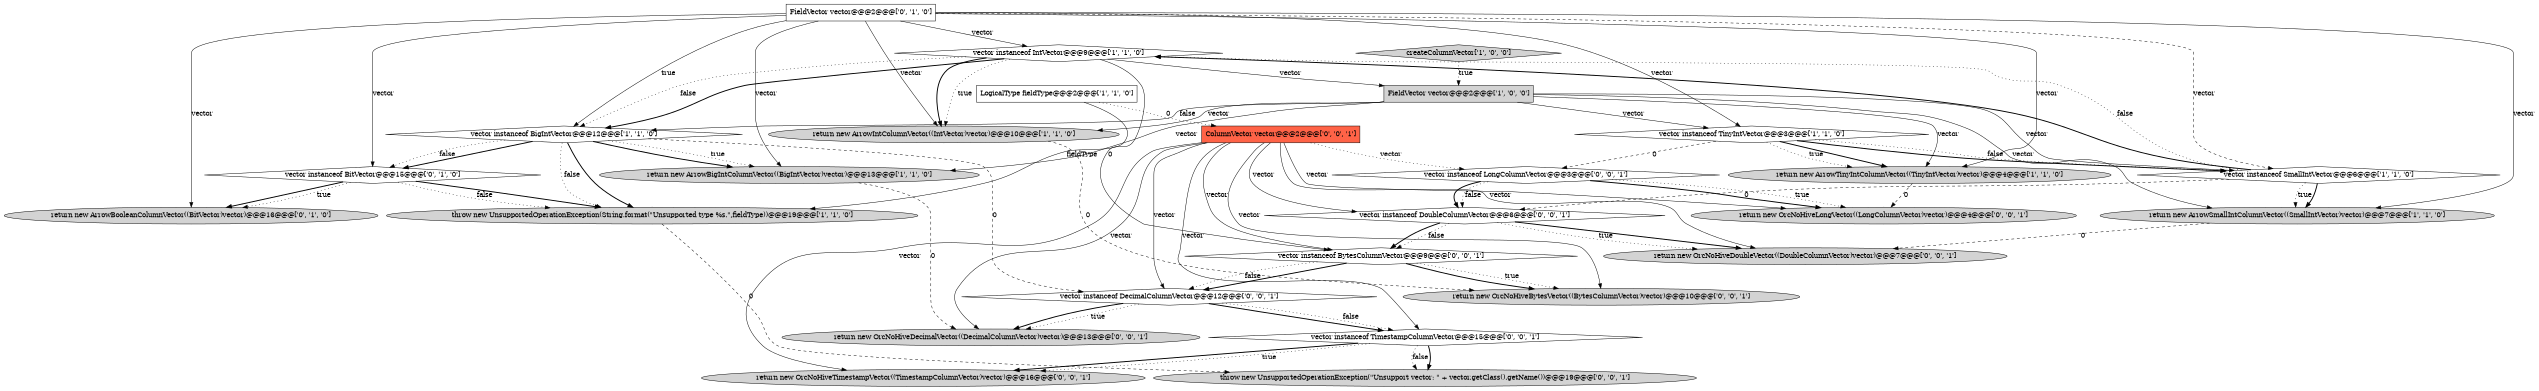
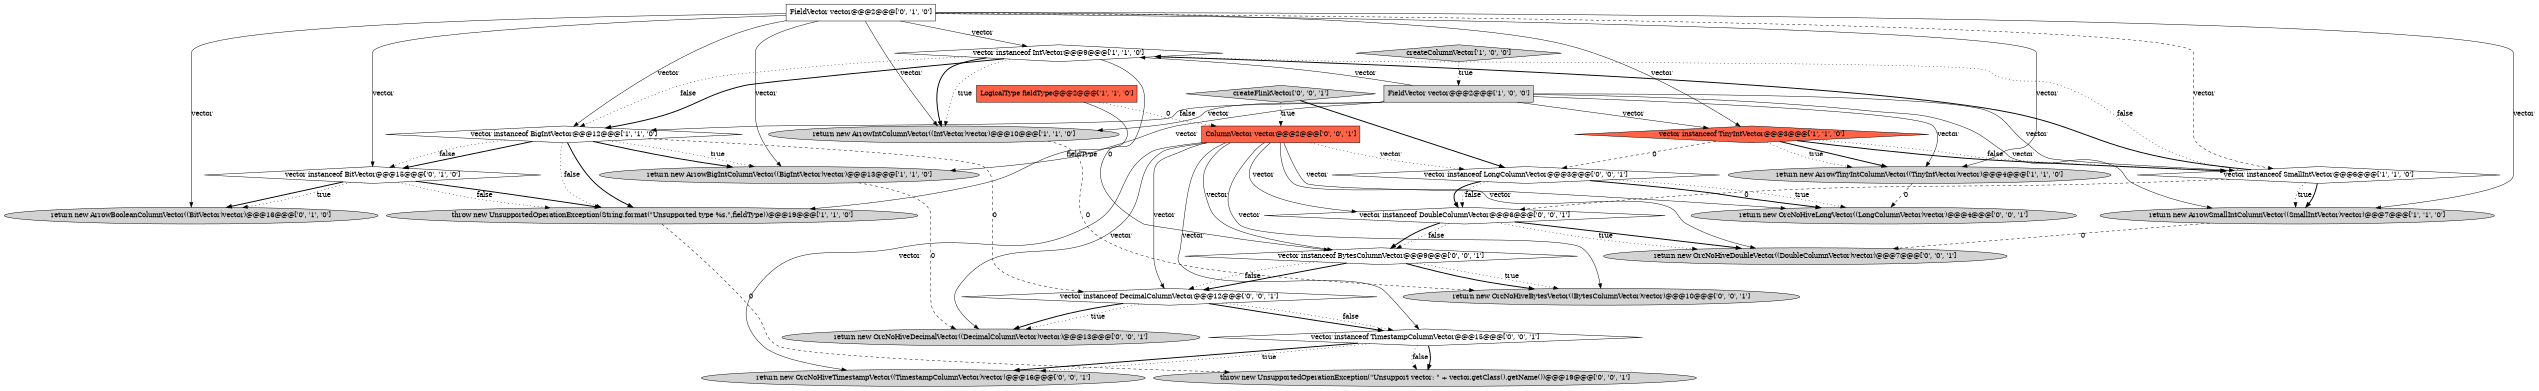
(1243, 73) -> (1279, 68)
(668, 74) -> (668, 74)
(1057, 94) -> (1057, 94)
none -> (1281, 94)
(1752, 134) -> (1752, 134)
